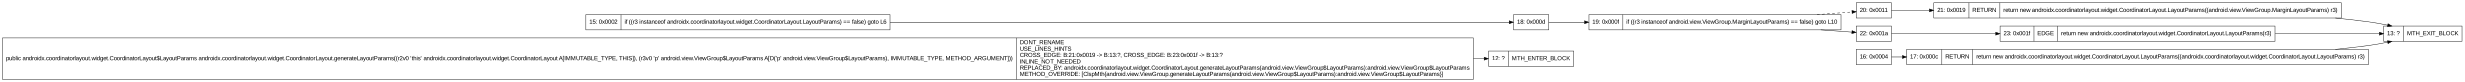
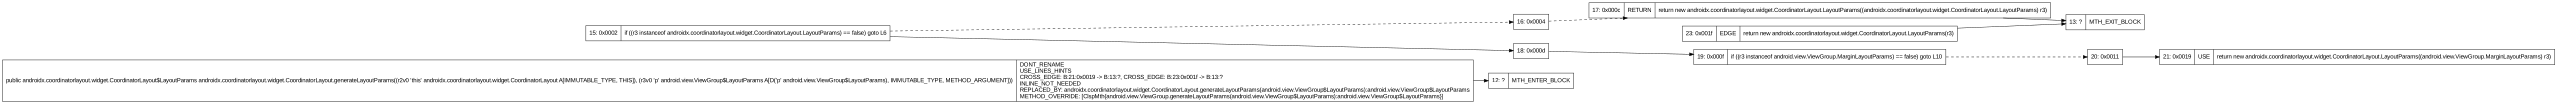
(1984, 10) -> (2204, 57)
(2362, 21) -> none
none -> (1200, 27)
(1874, 34) -> none
(1897, 57) -> (1586, 20)
